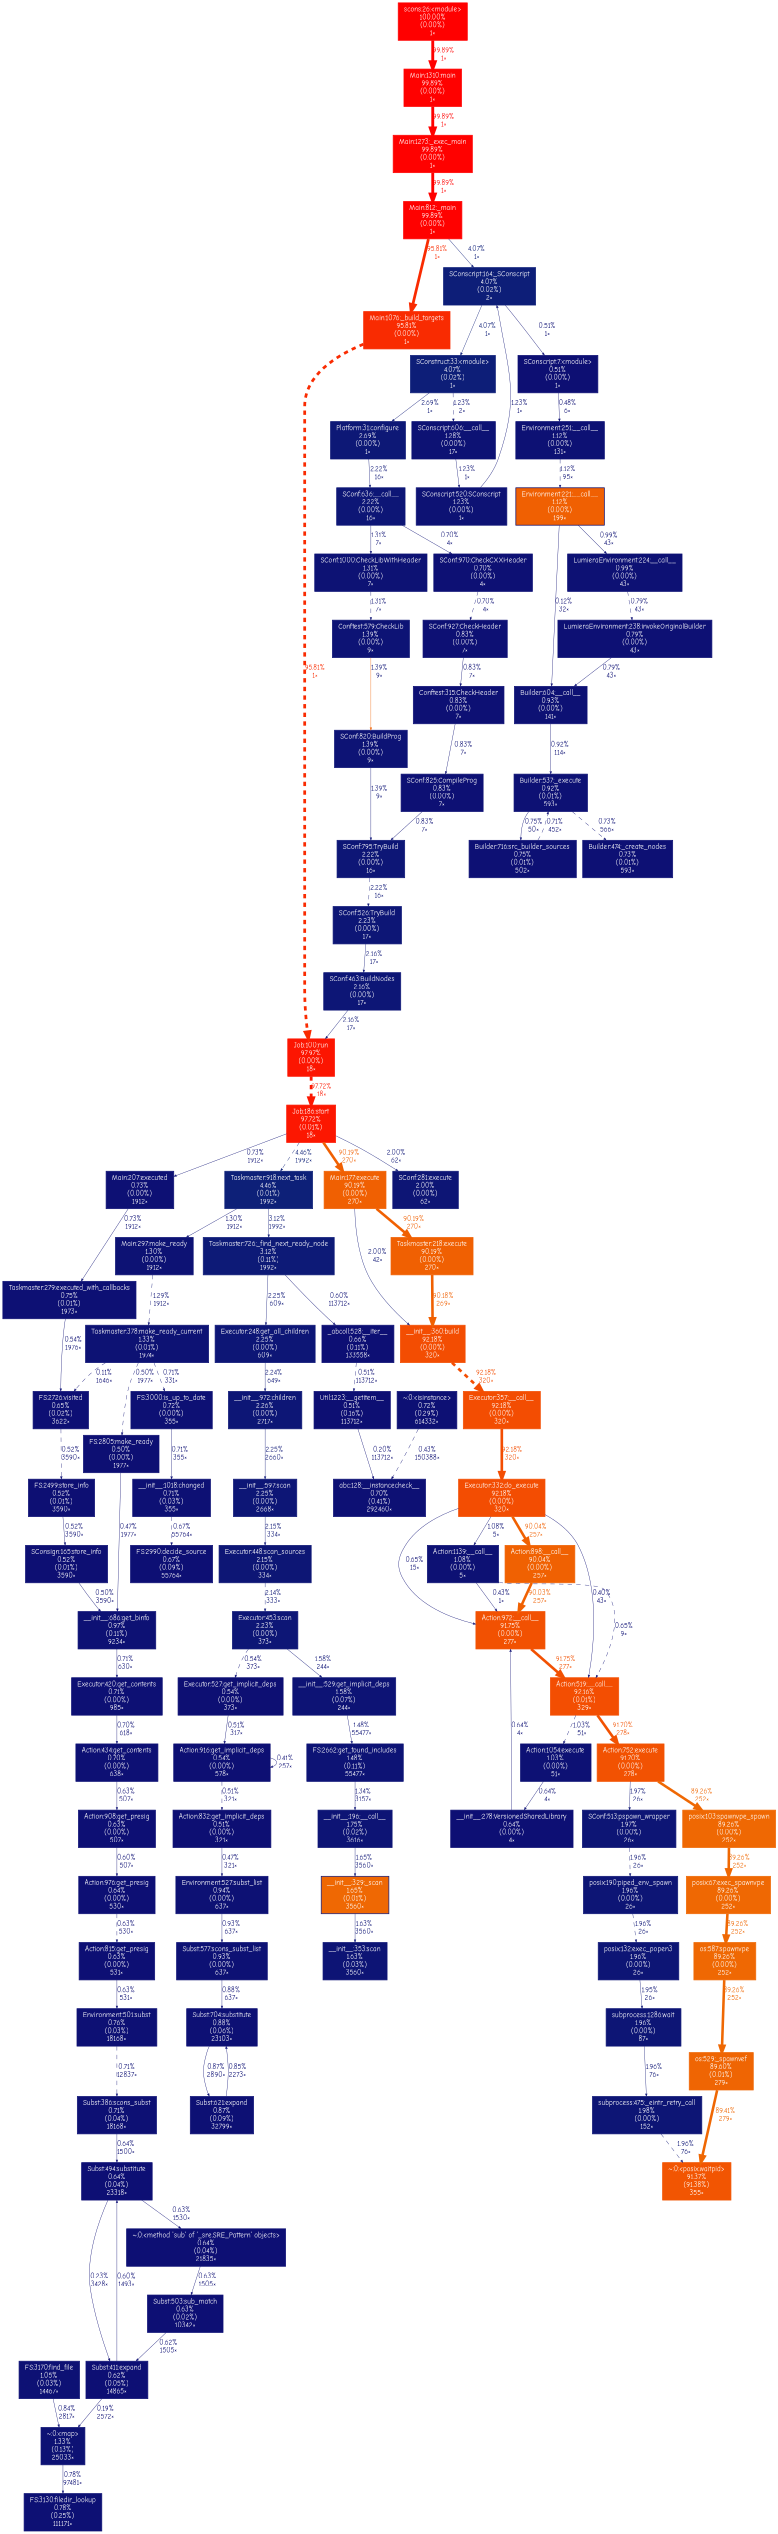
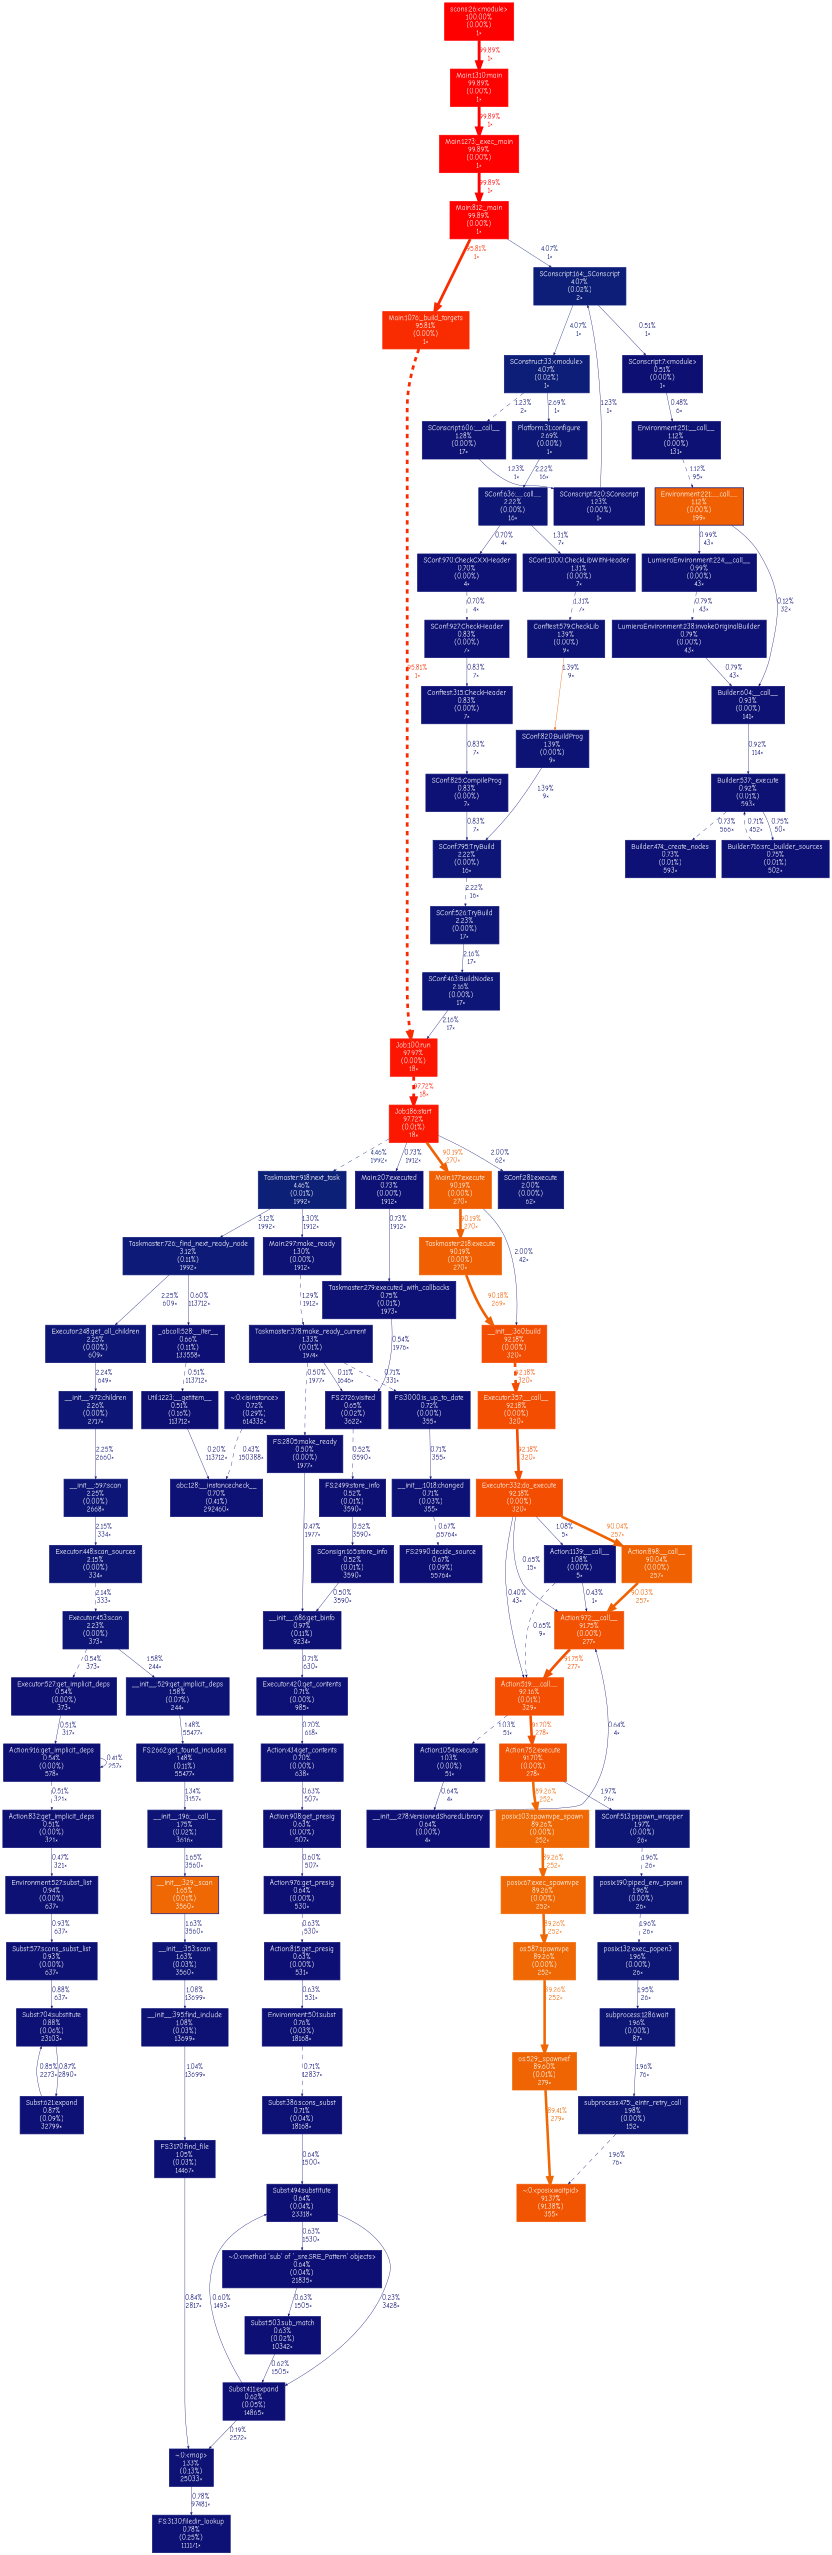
(90, 1375) -> (332, 1376)
none -> (185, 2027)
